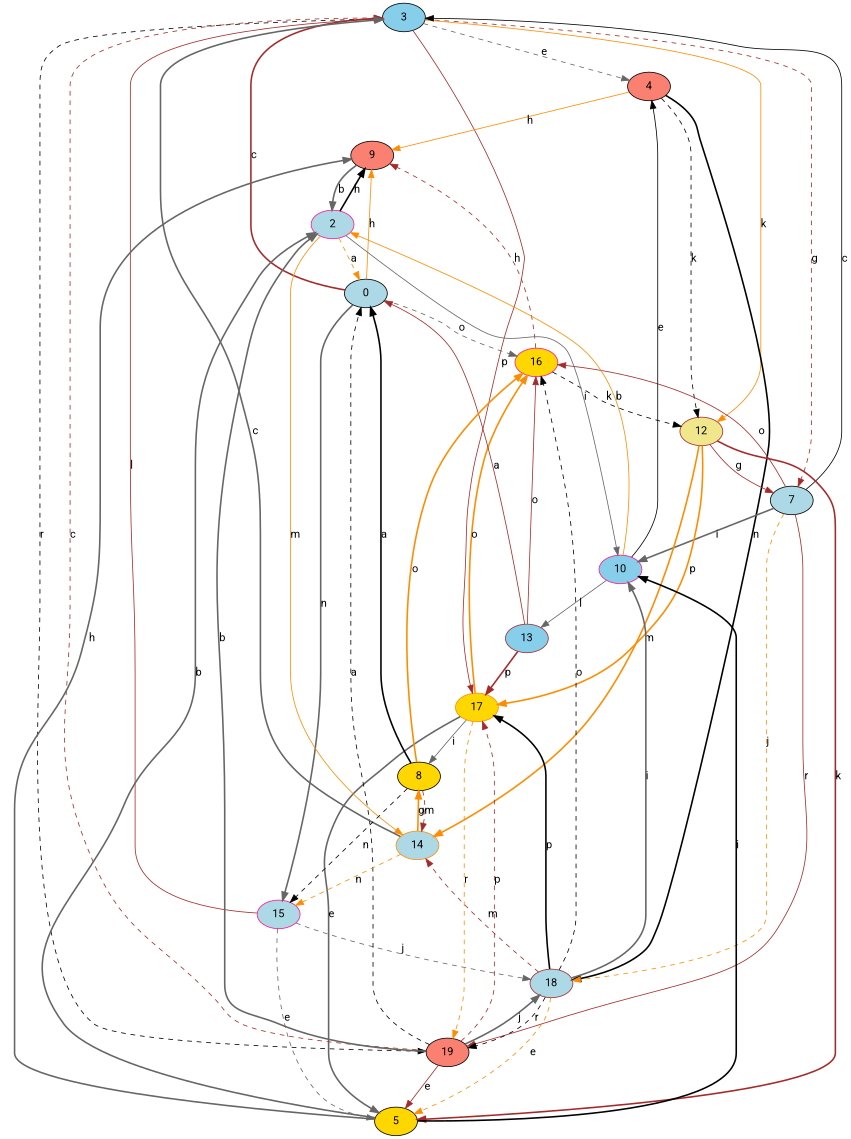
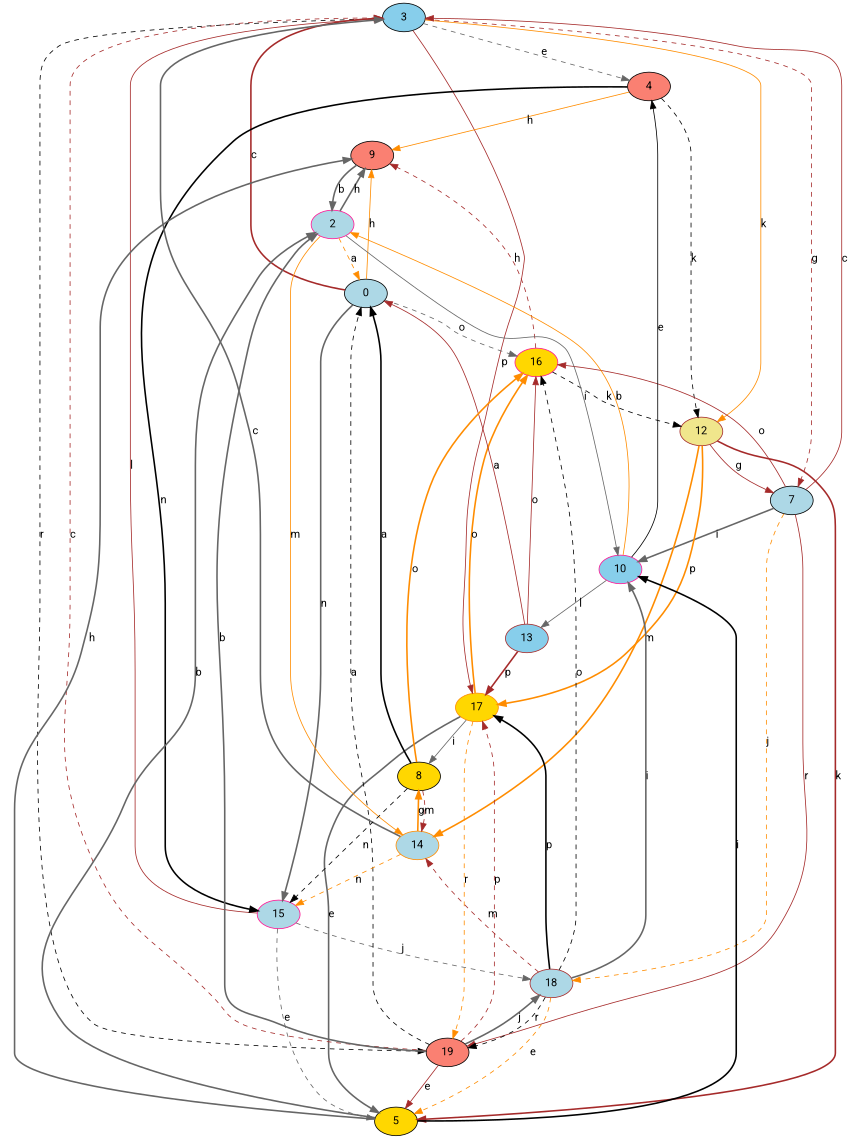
(841, 79) -> (841, 79)
(350, 193) -> (350, 193)
(748, 553) -> (142, 336)
